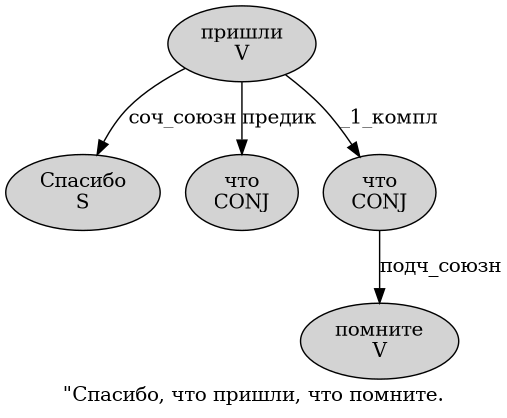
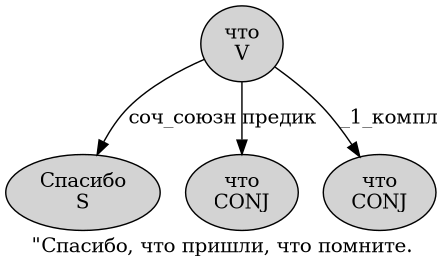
(242, 44) -> (242, 44)
(380, 341) -> none
